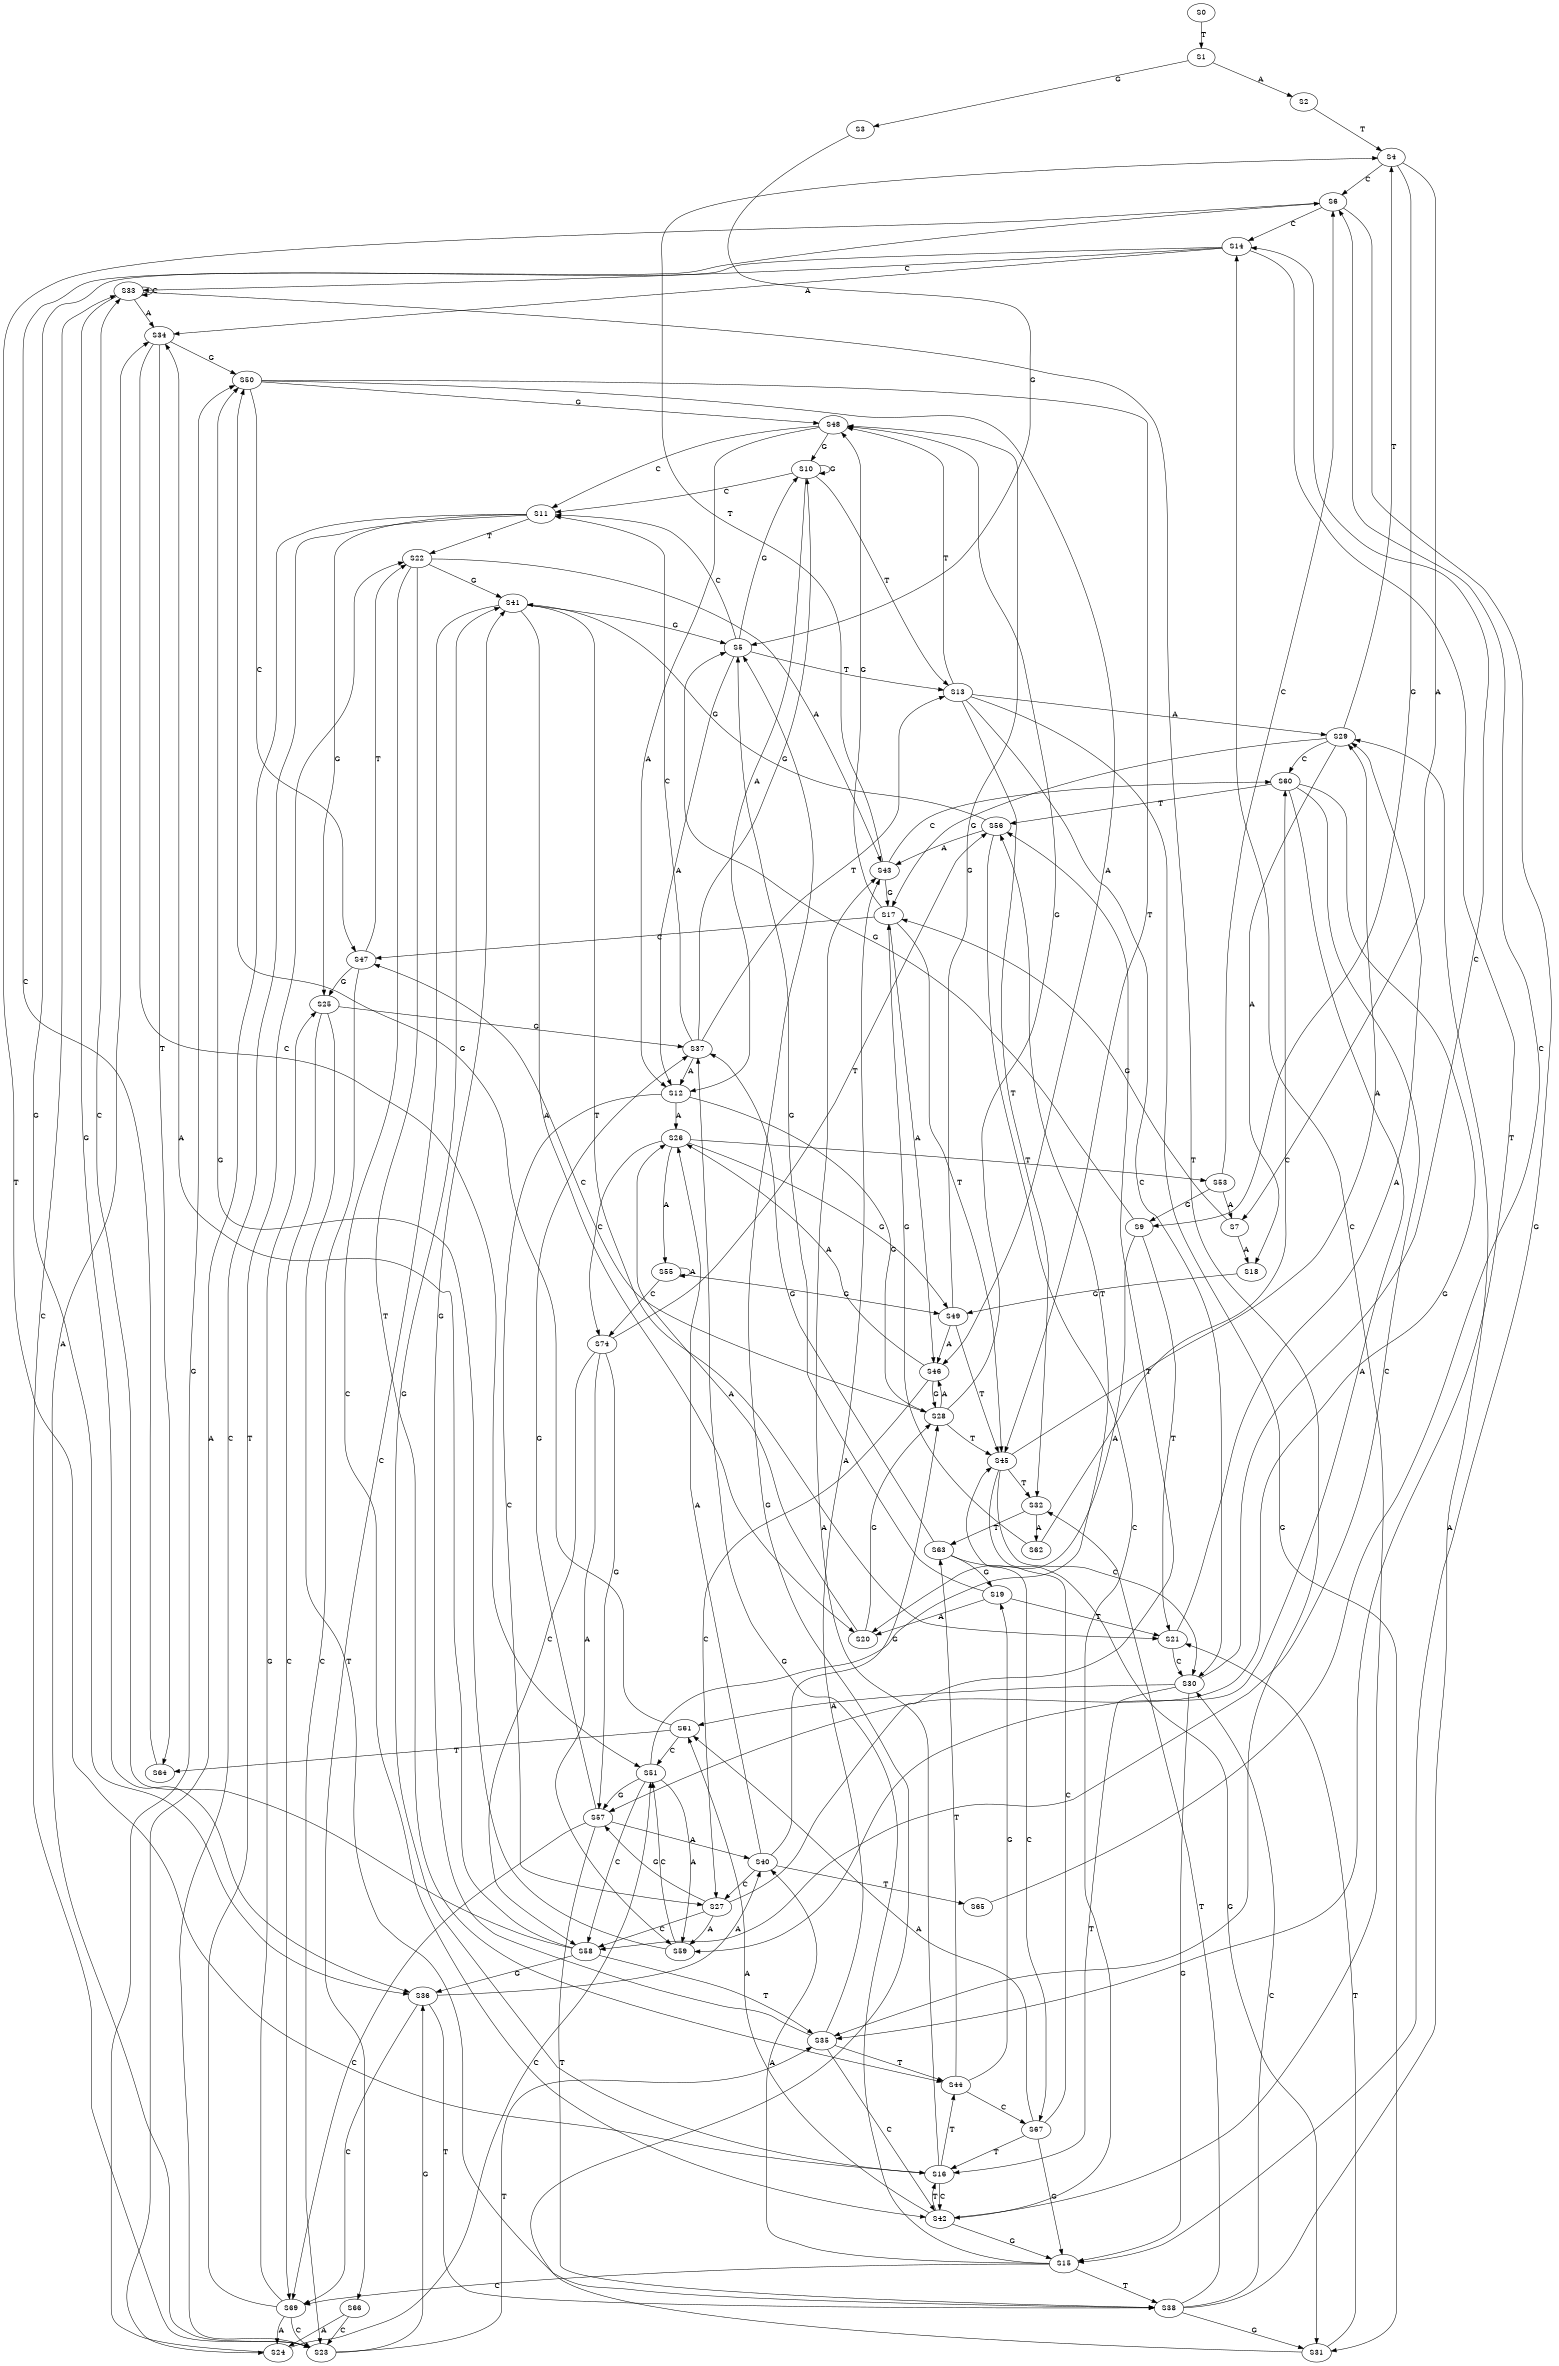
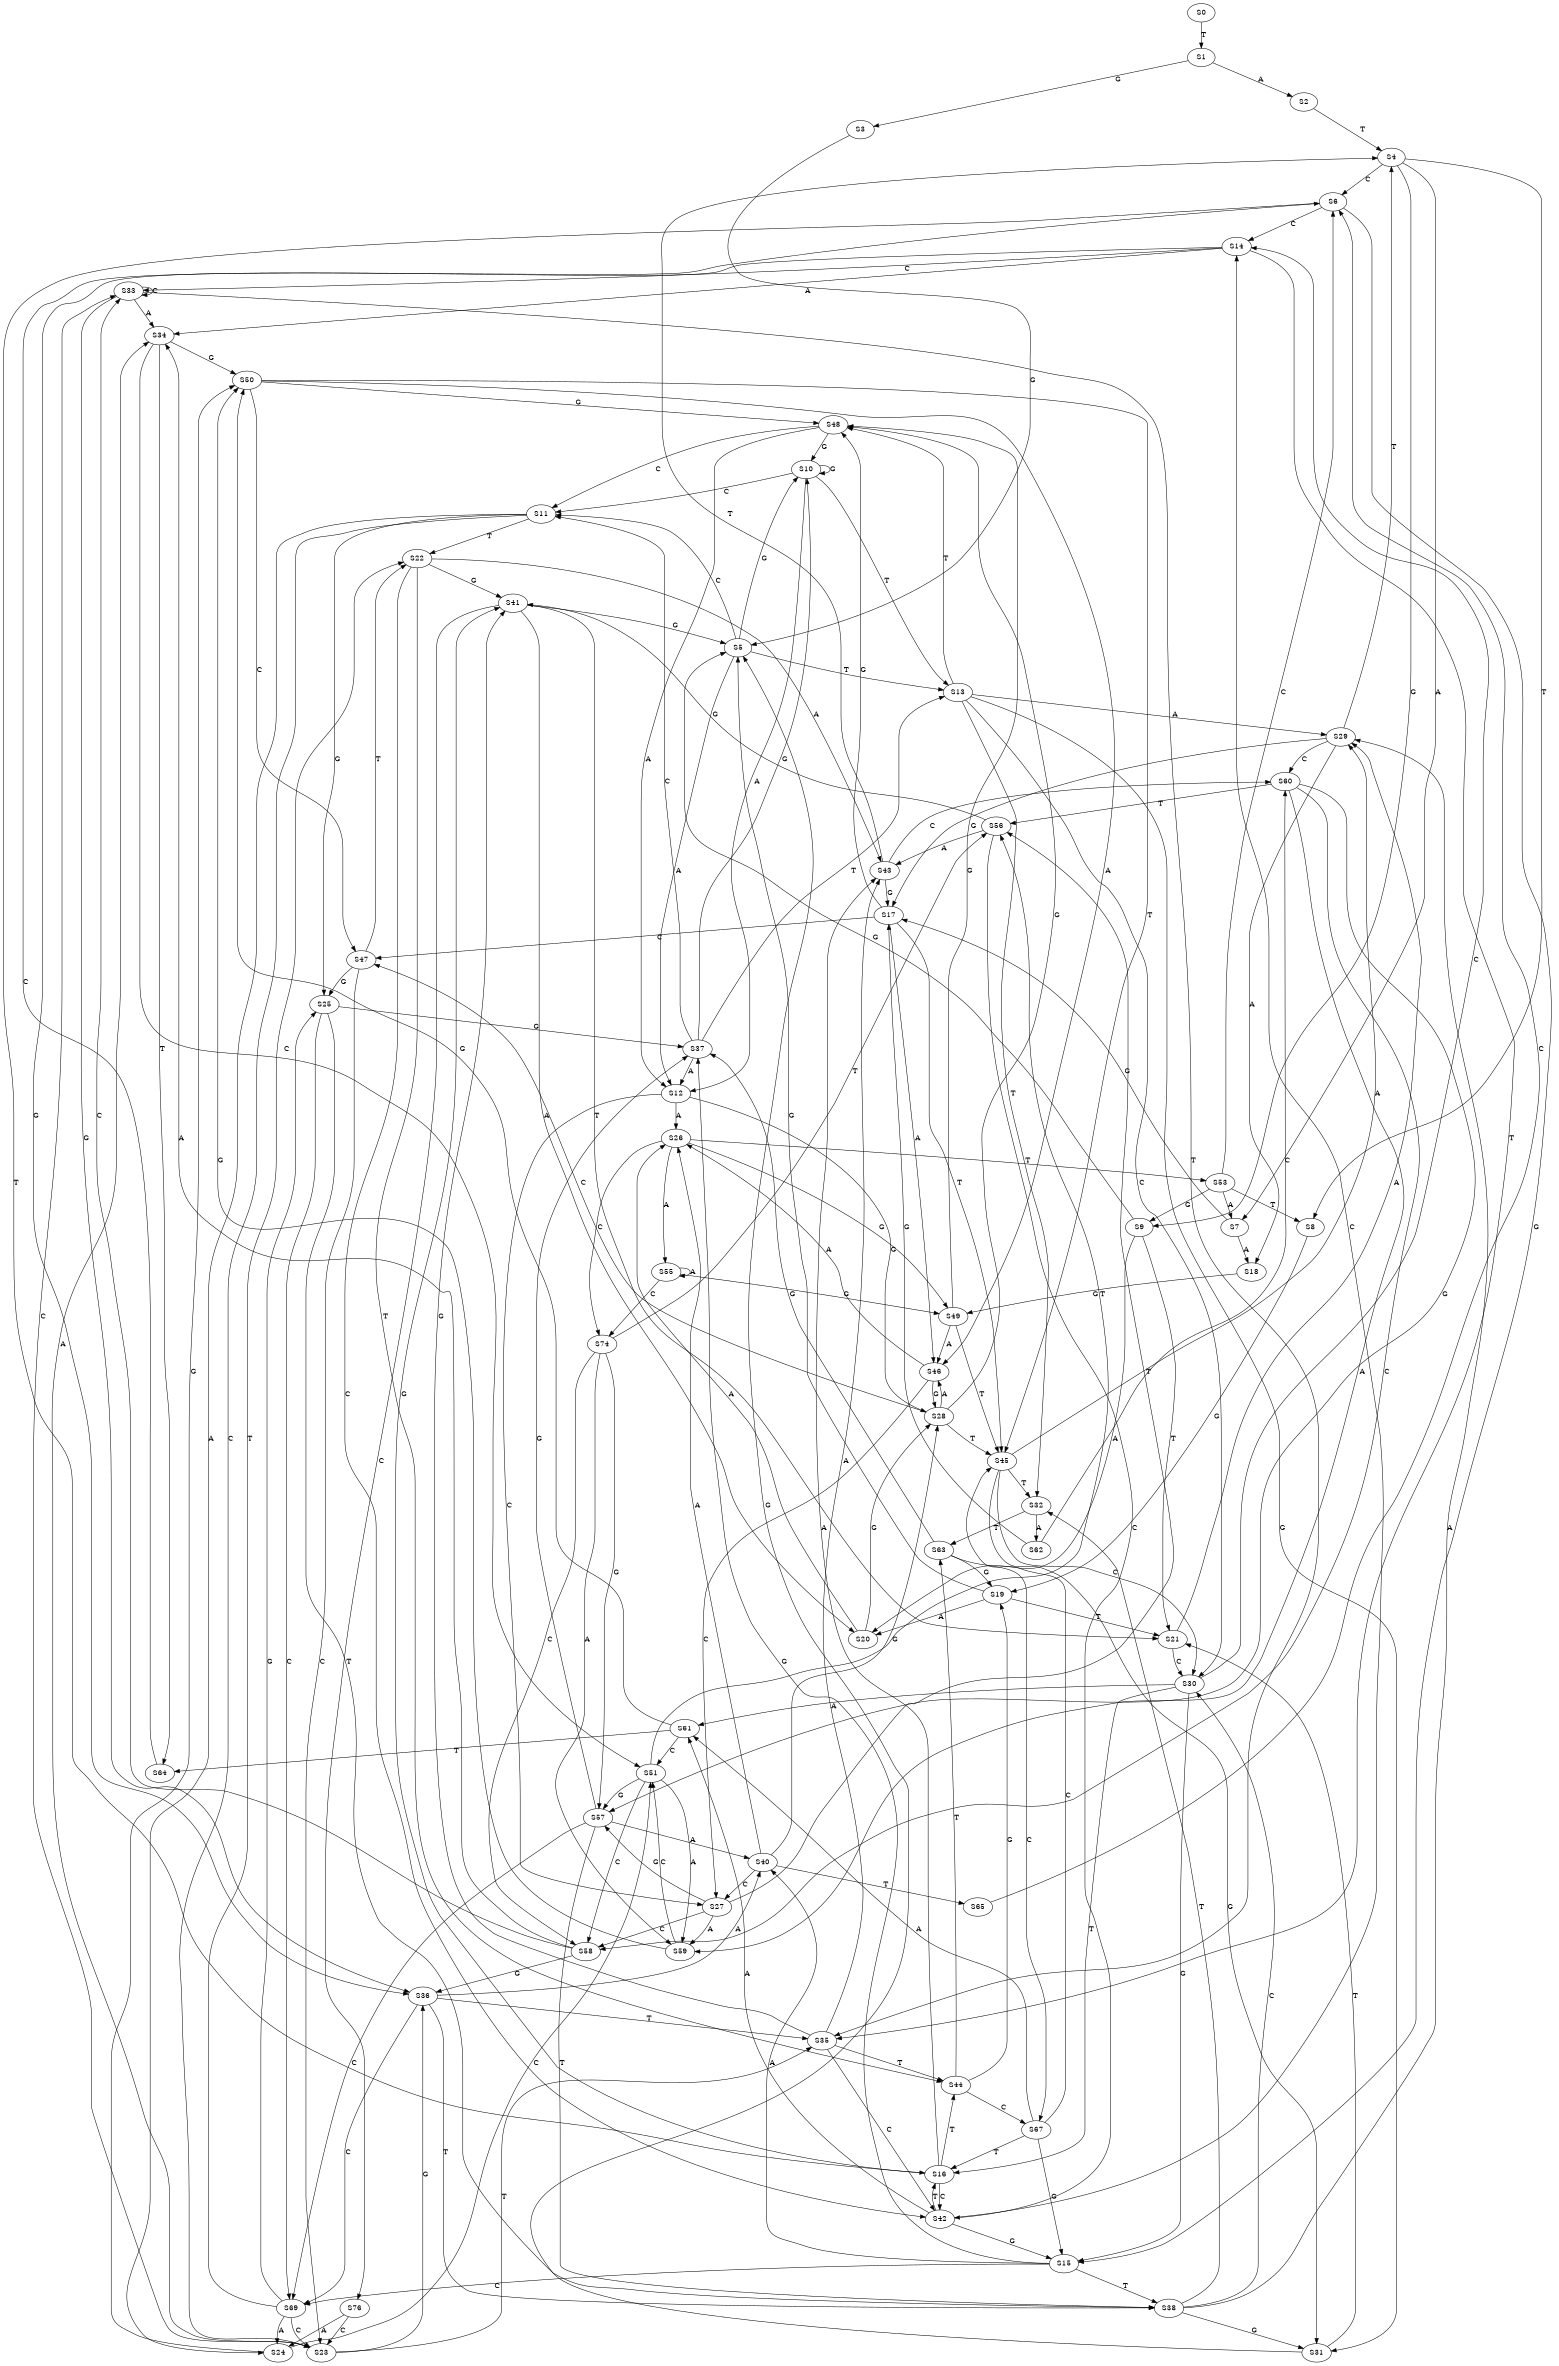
none -> (1310, 1227)
(708, 1983) -> (620, 2018)
(355, 2308) -> (355, 2308)
